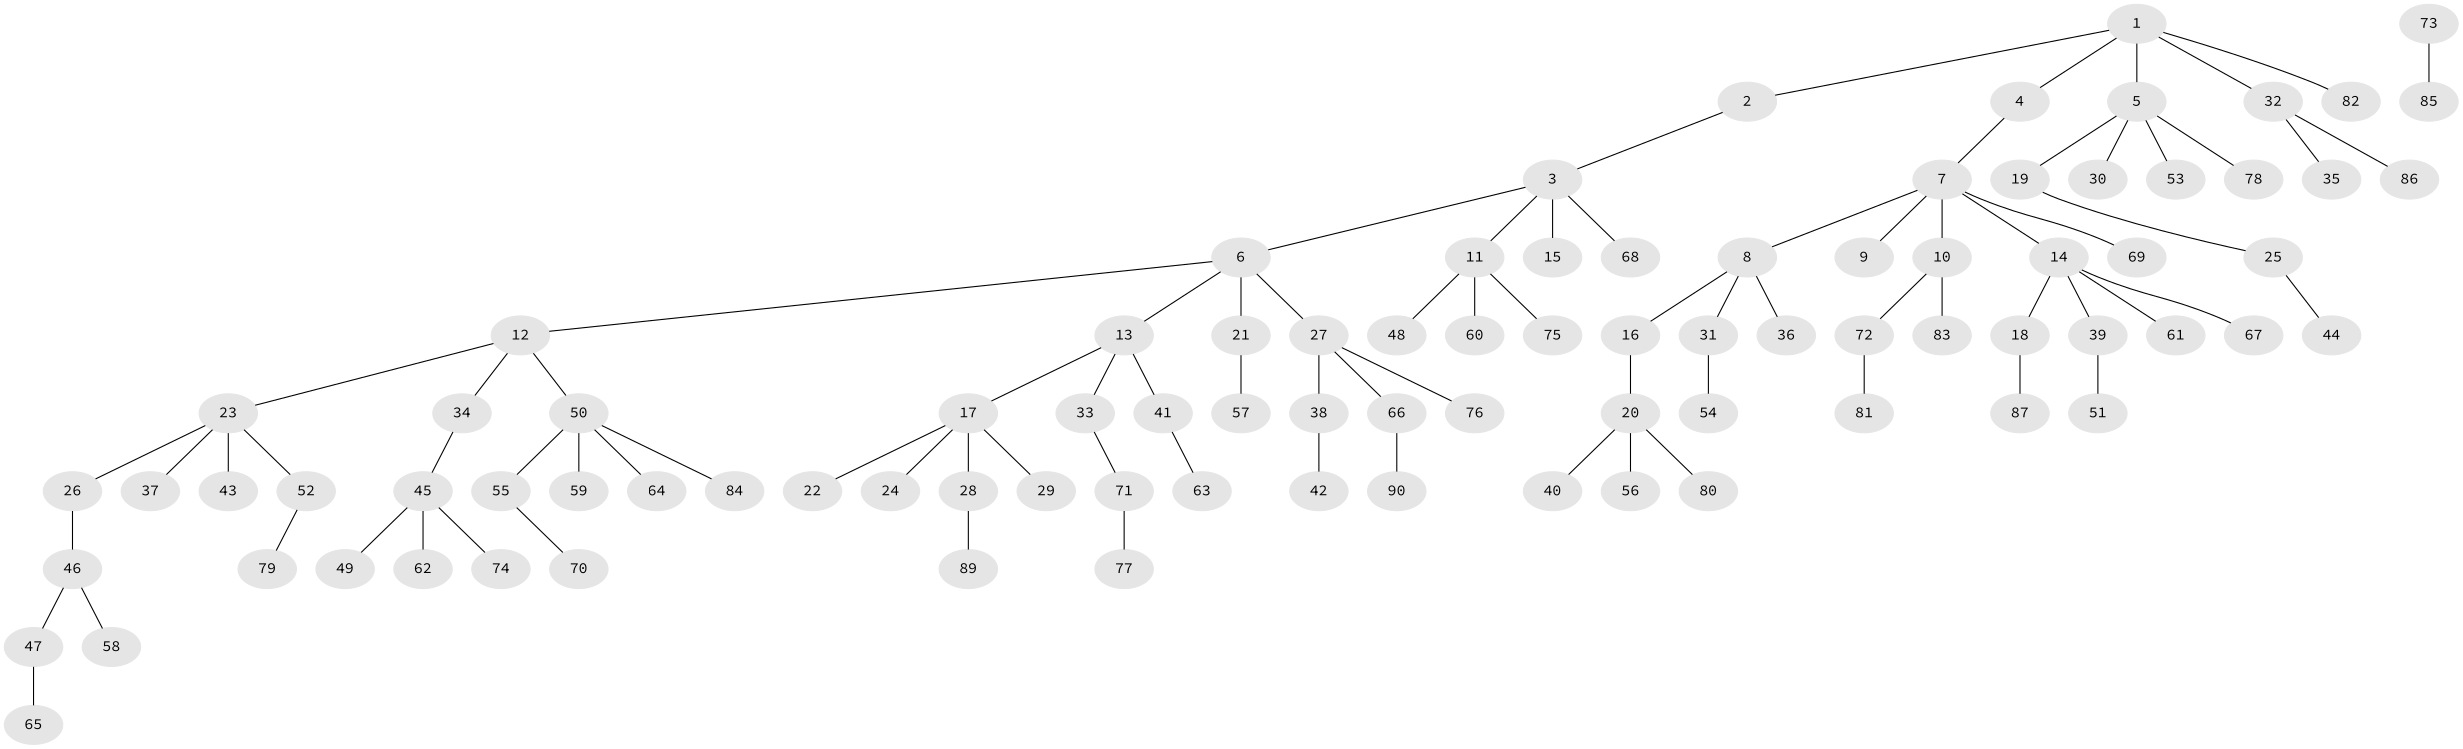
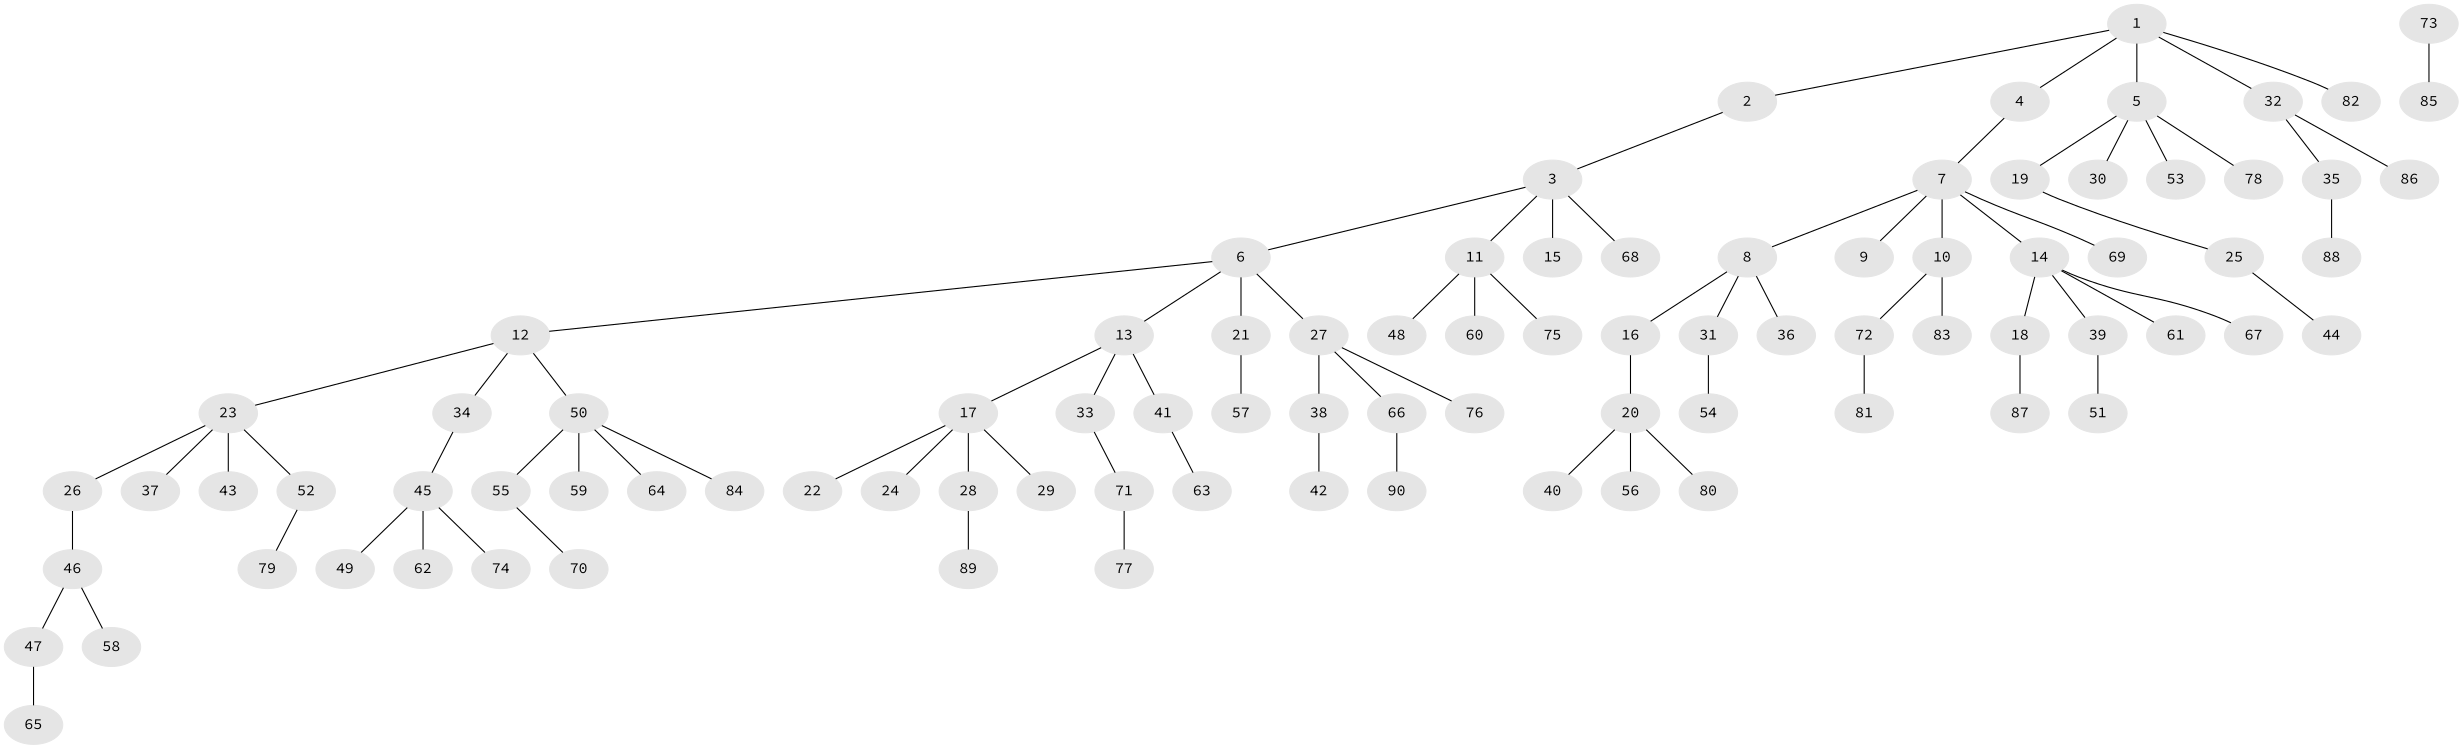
none -> (2332, 258)
